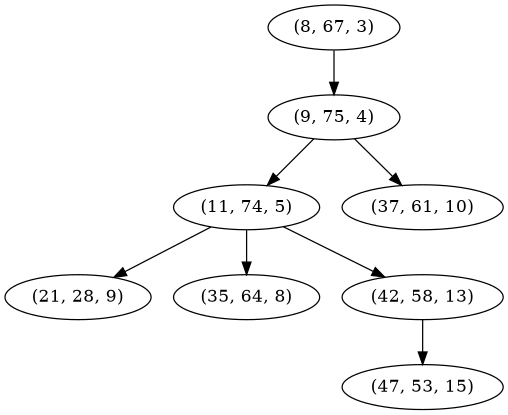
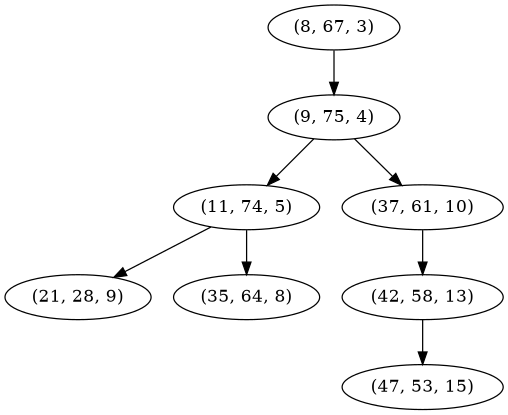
(328, 249) -> (423, 246)
